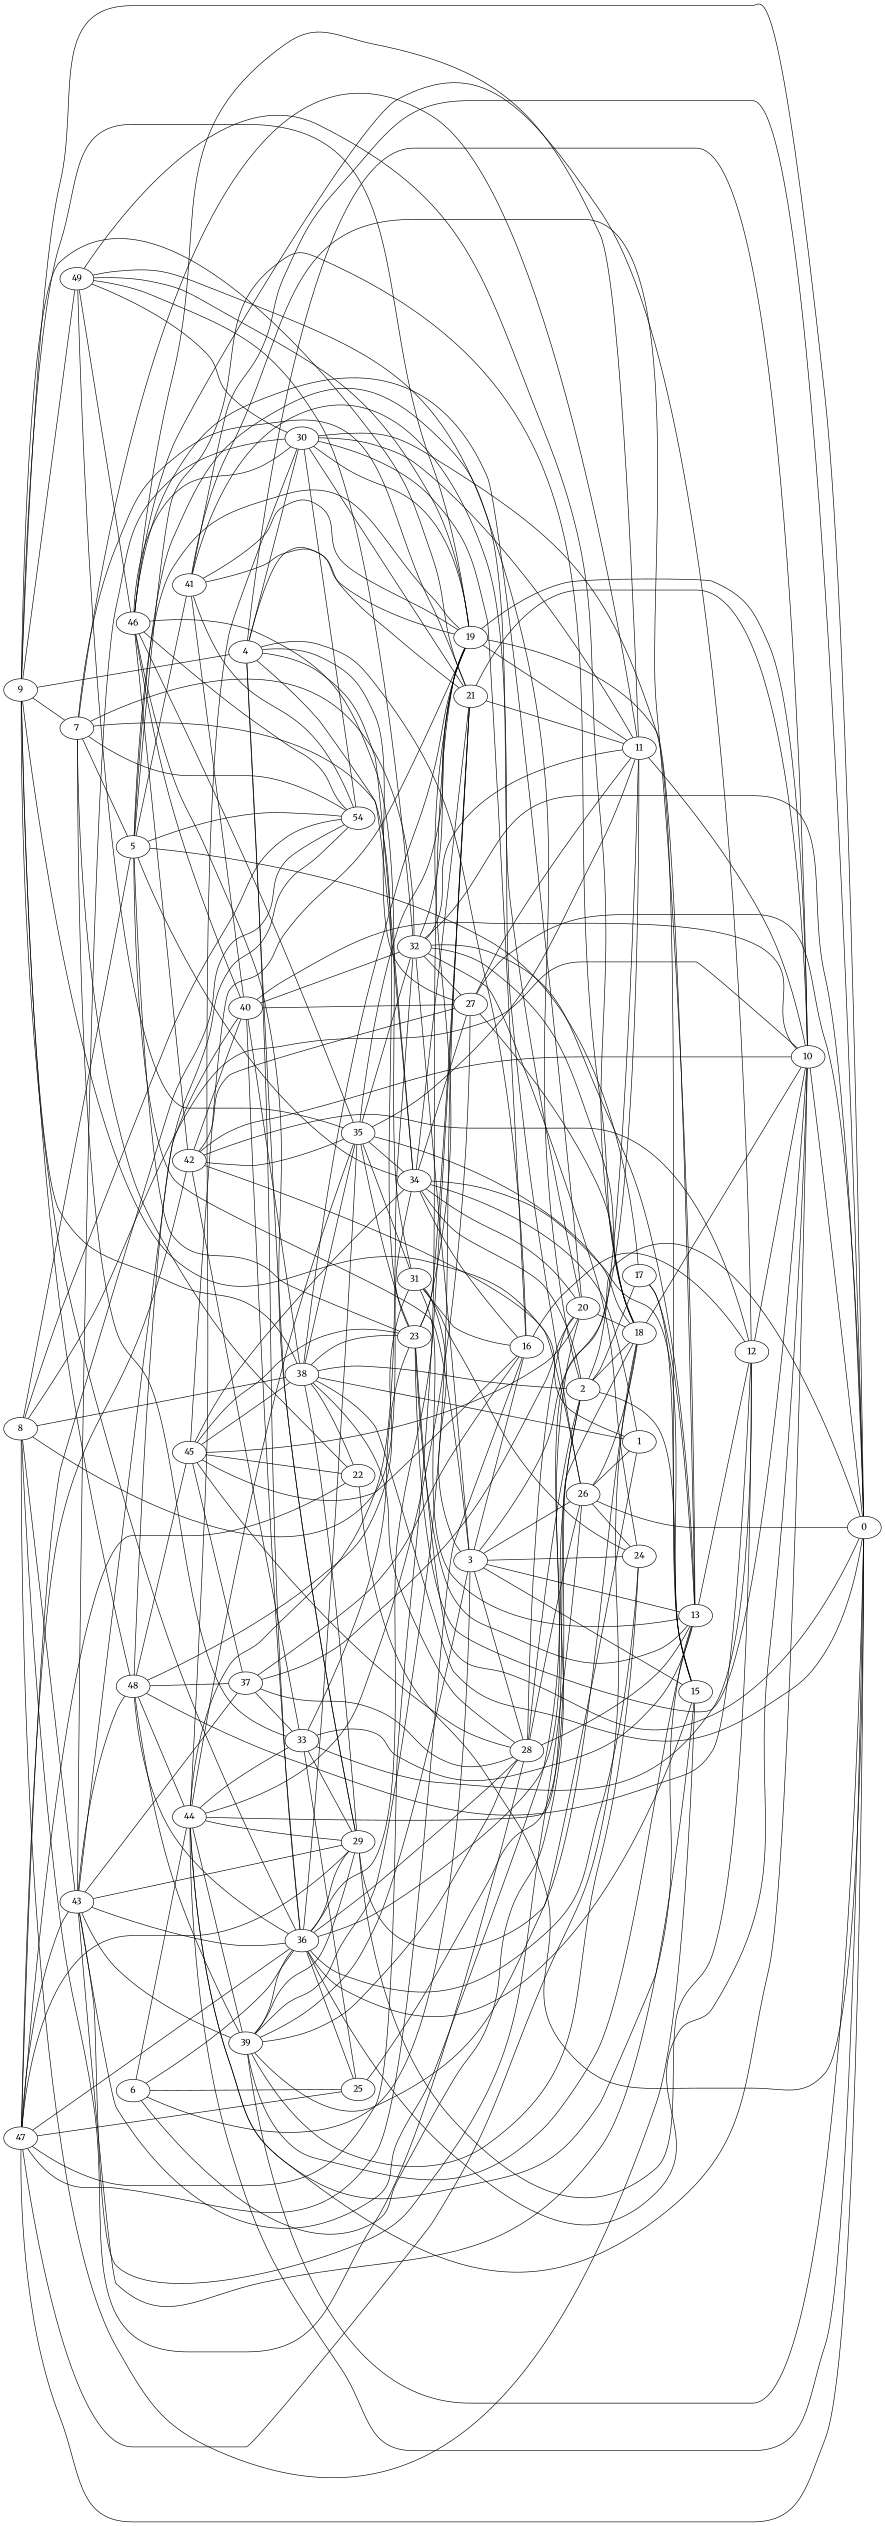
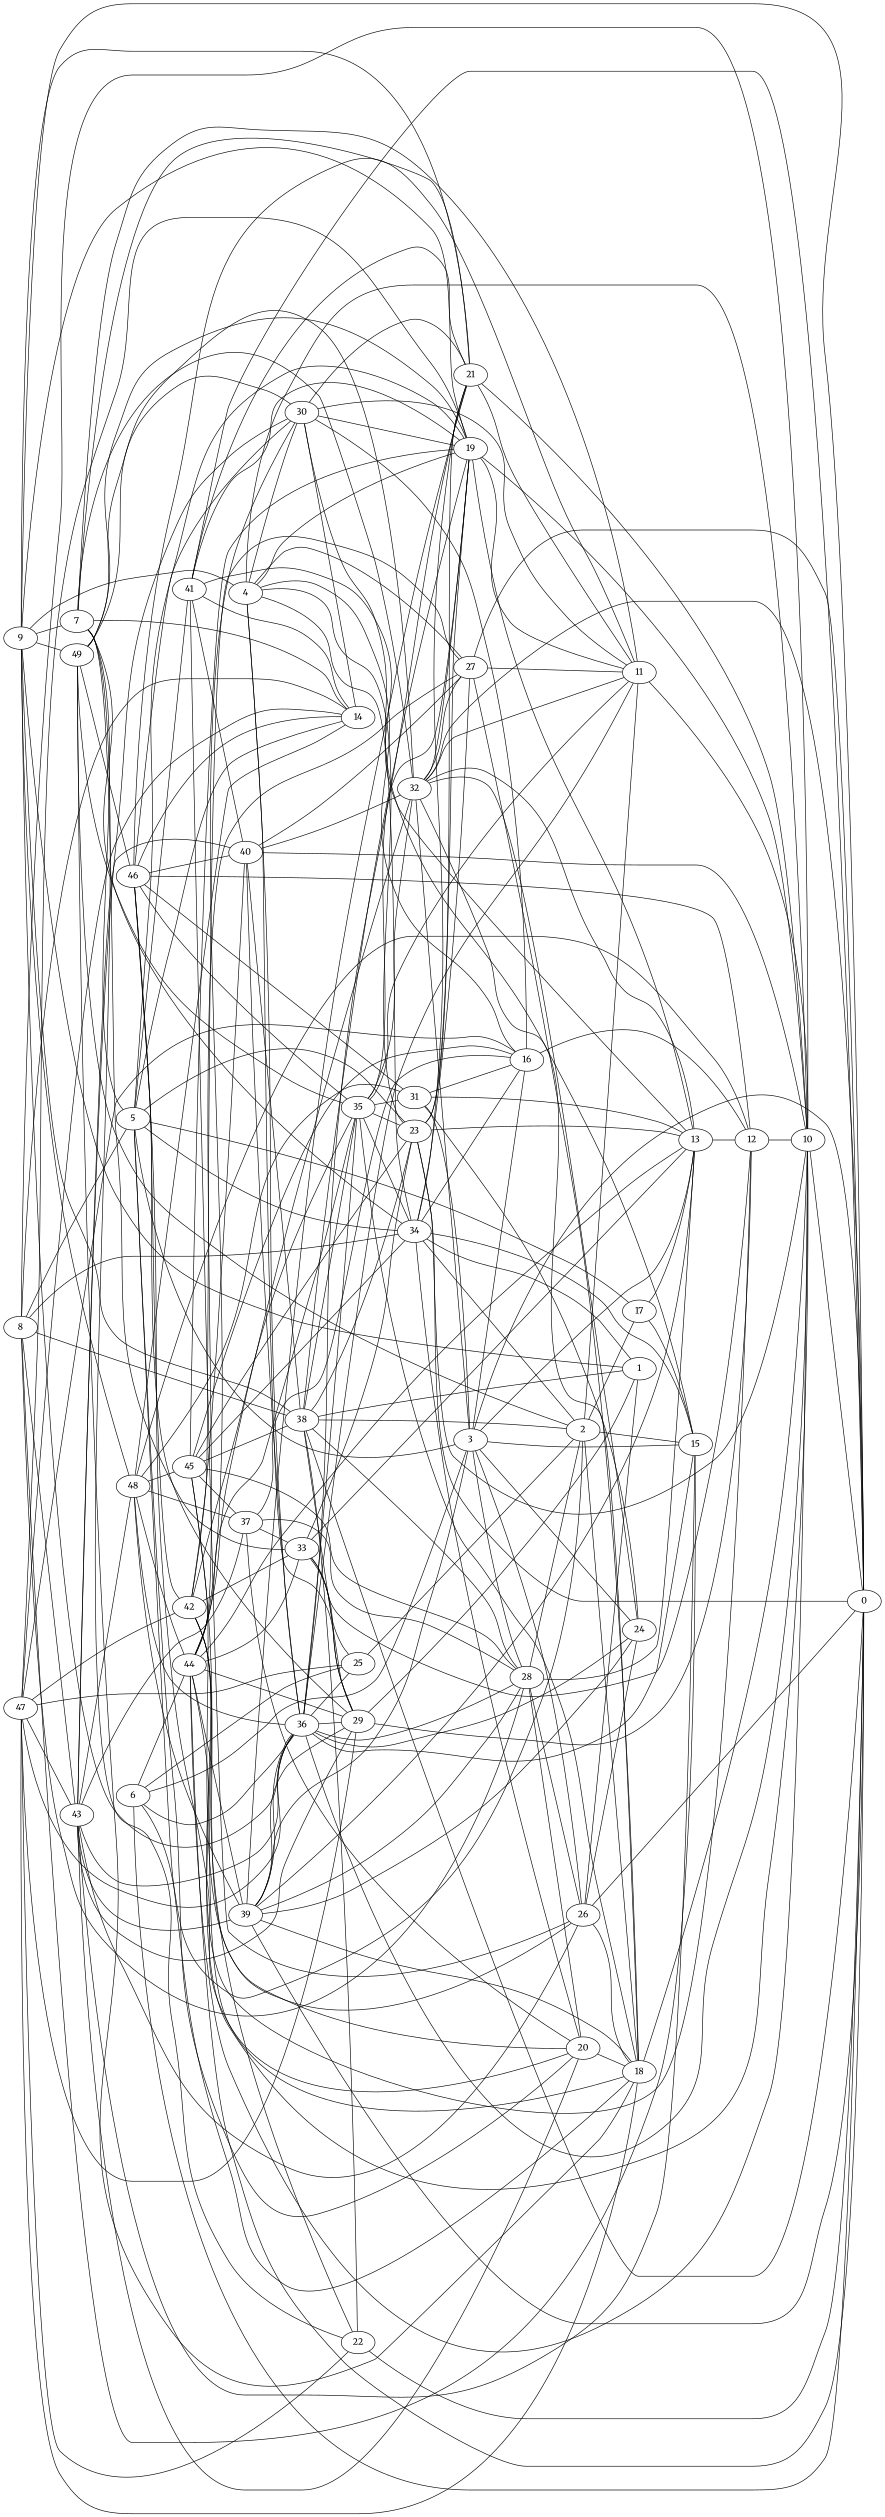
(358, 818) -> (358, 718)
(748, 2522) -> (661, 2490)
